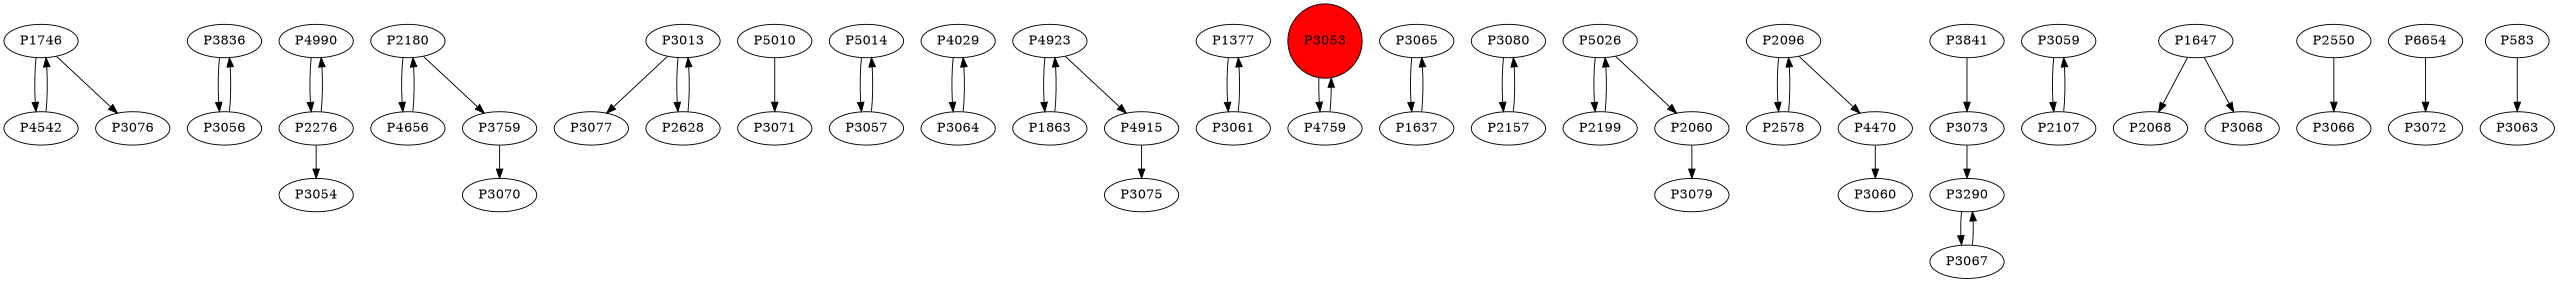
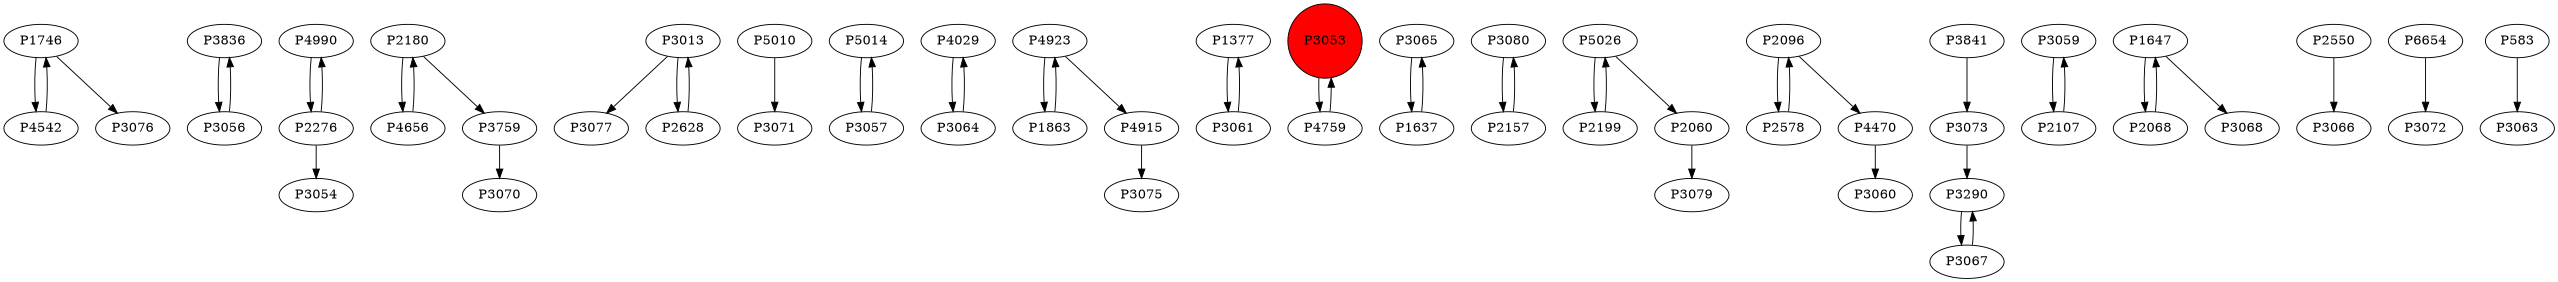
none -> (2157, 89)
